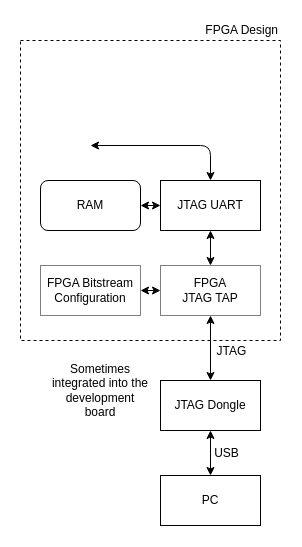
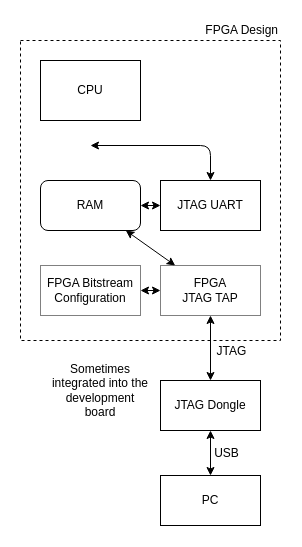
none -> (91, 91)
(211, 248) -> (151, 248)
